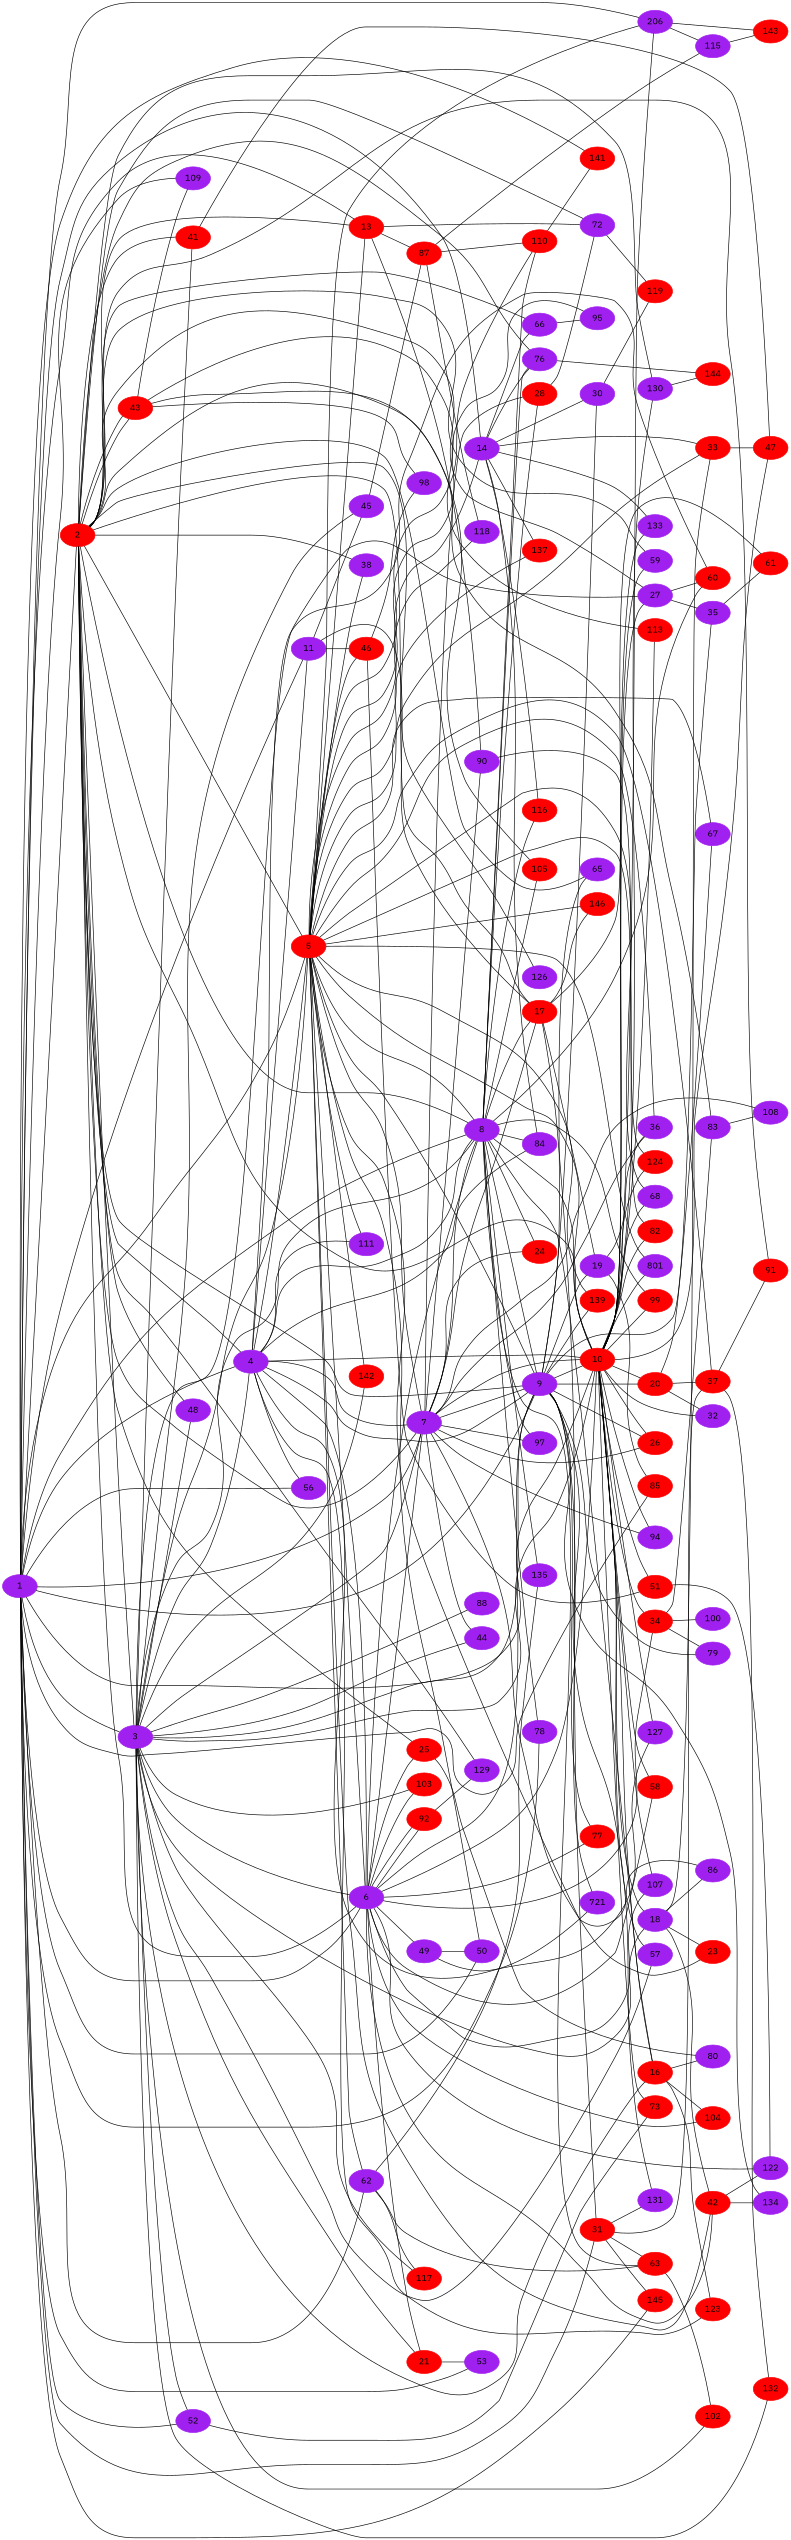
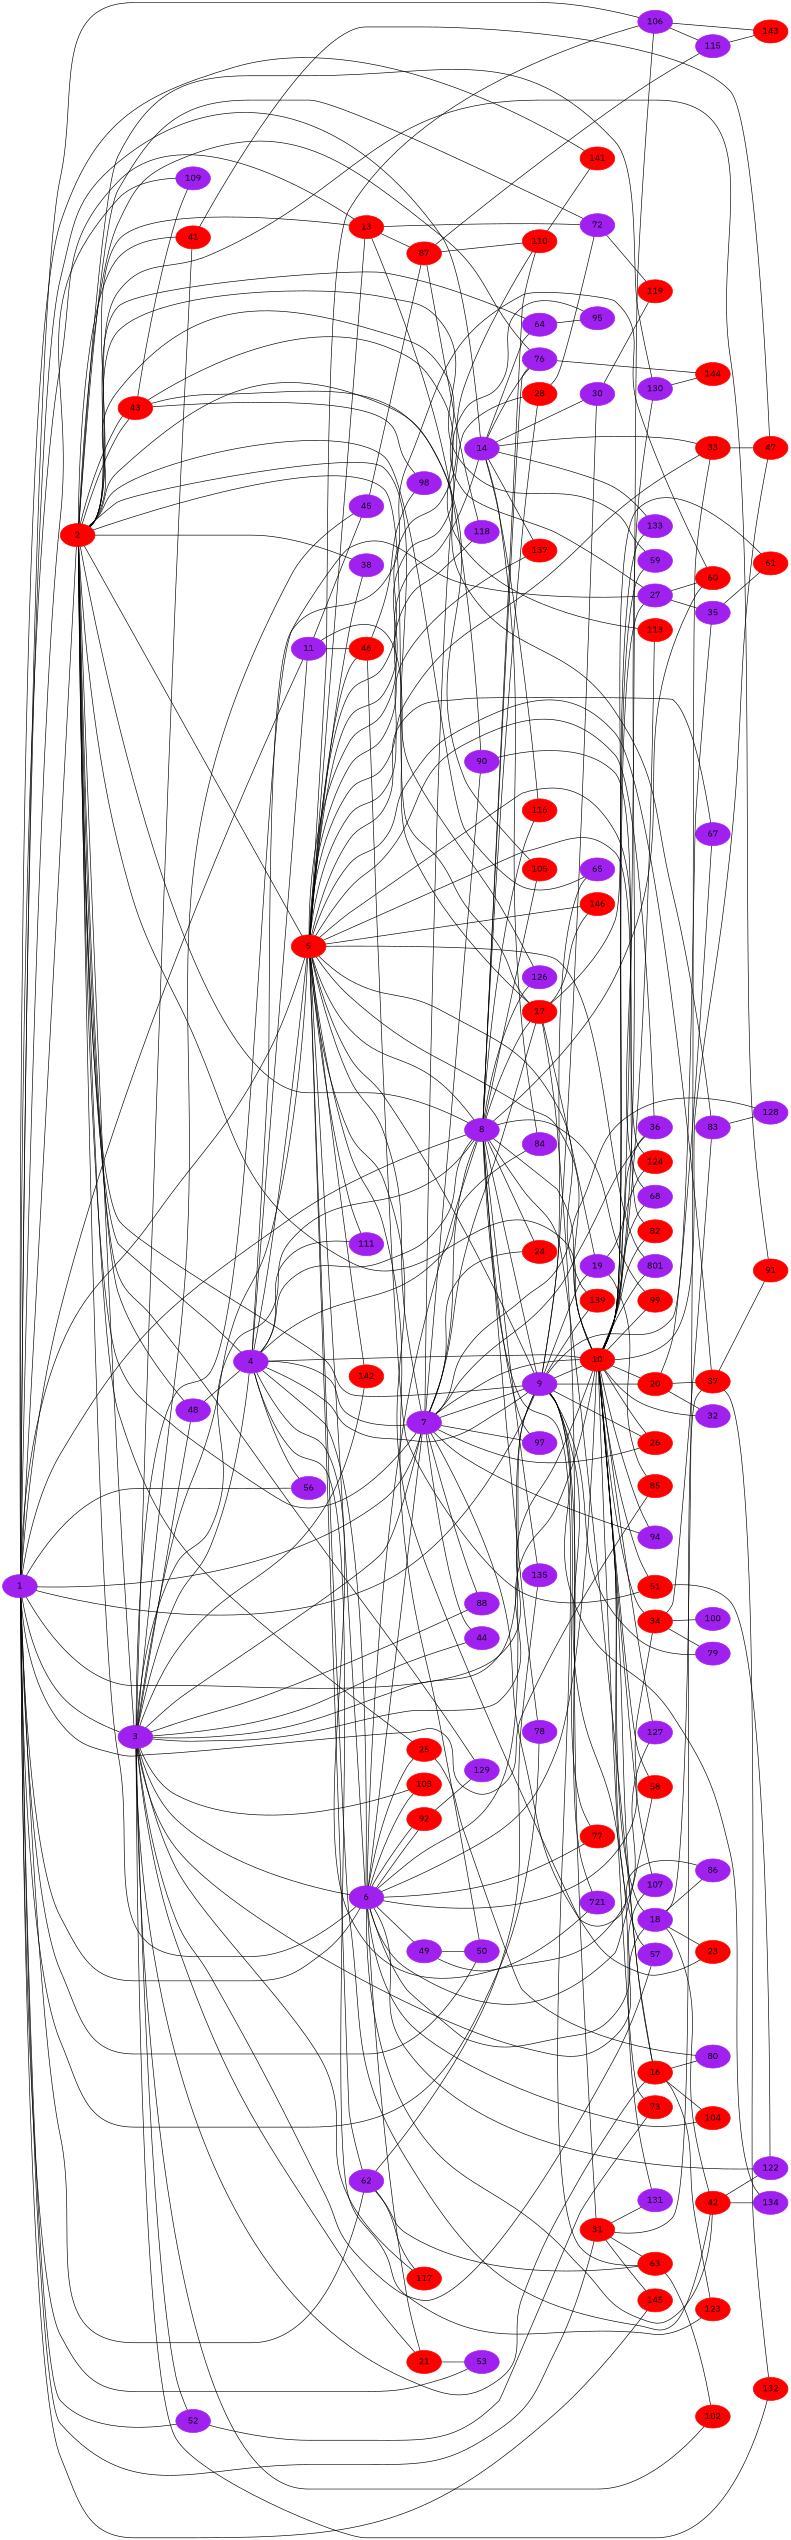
(655, 22) -> (655, 22)
(540, 325) -> (540, 325)
(771, 1113) -> (771, 1113)
(511, 1137) -> (511, 1017)
(92, 1446) -> (225, 1384)
none -> (448, 1506)
